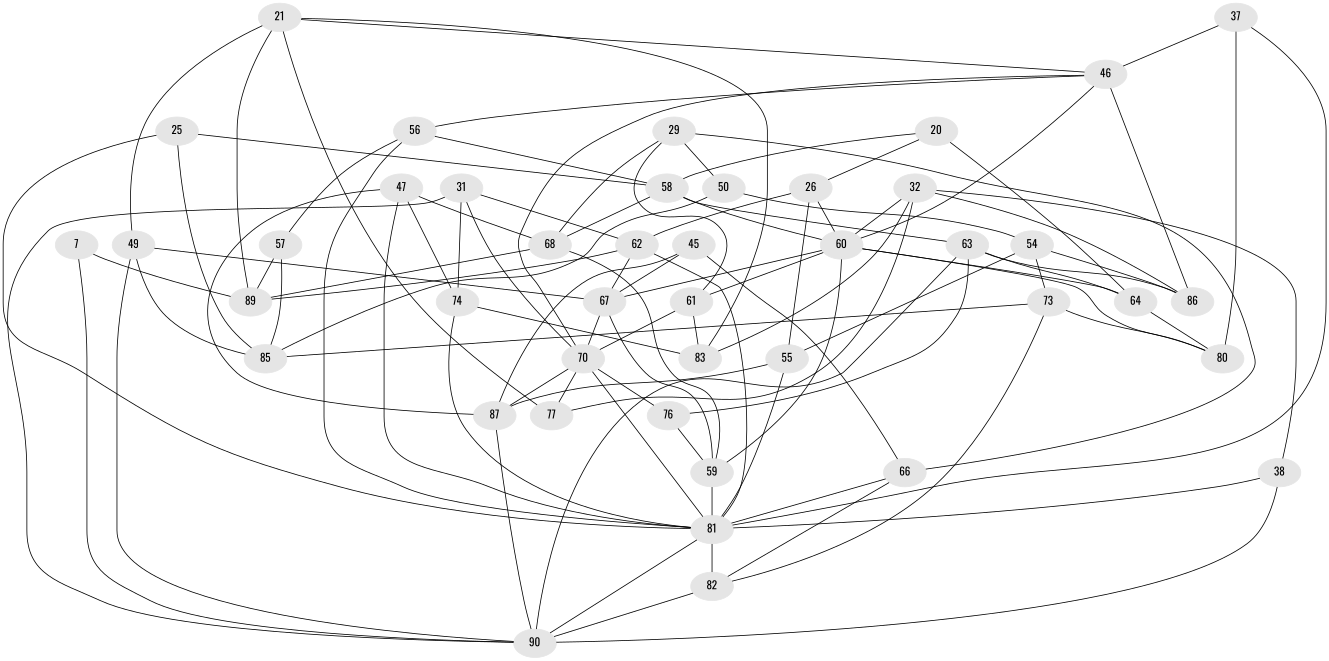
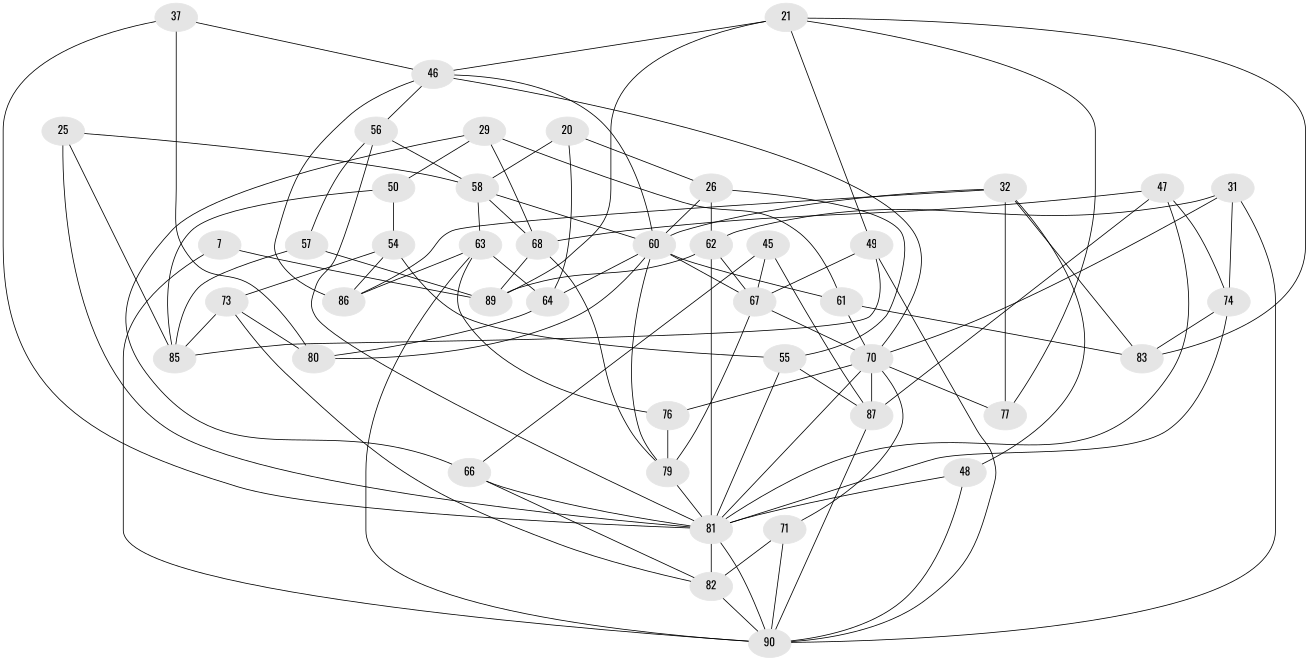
(712, 473) -> (668, 473)
(1279, 473) -> (965, 473)
none -> (785, 529)
